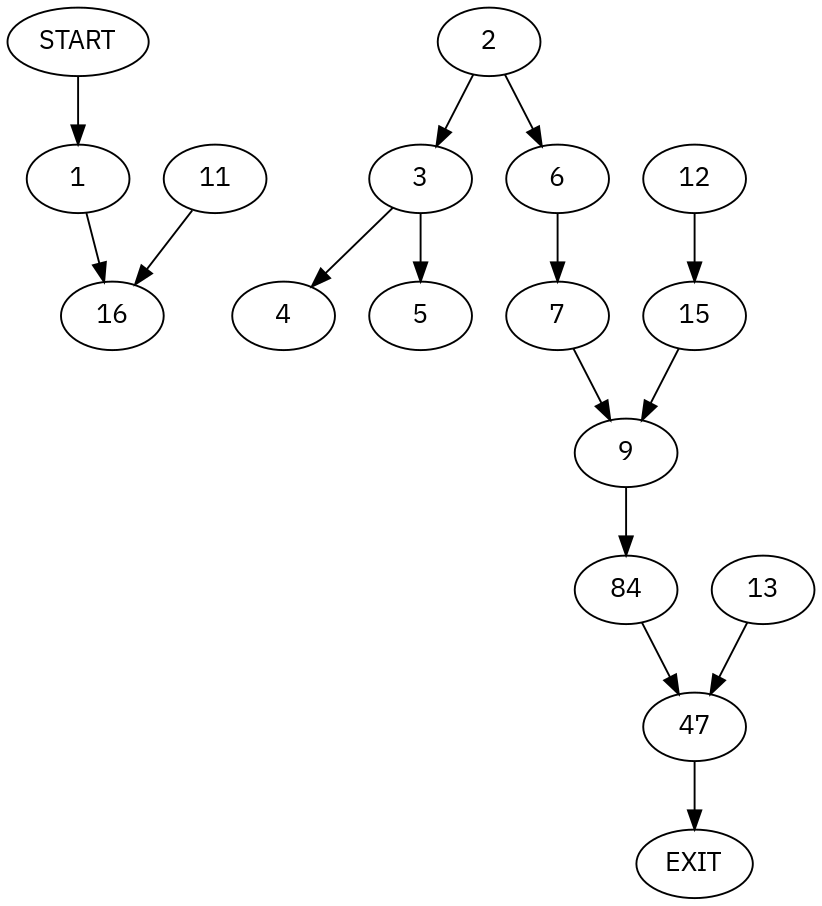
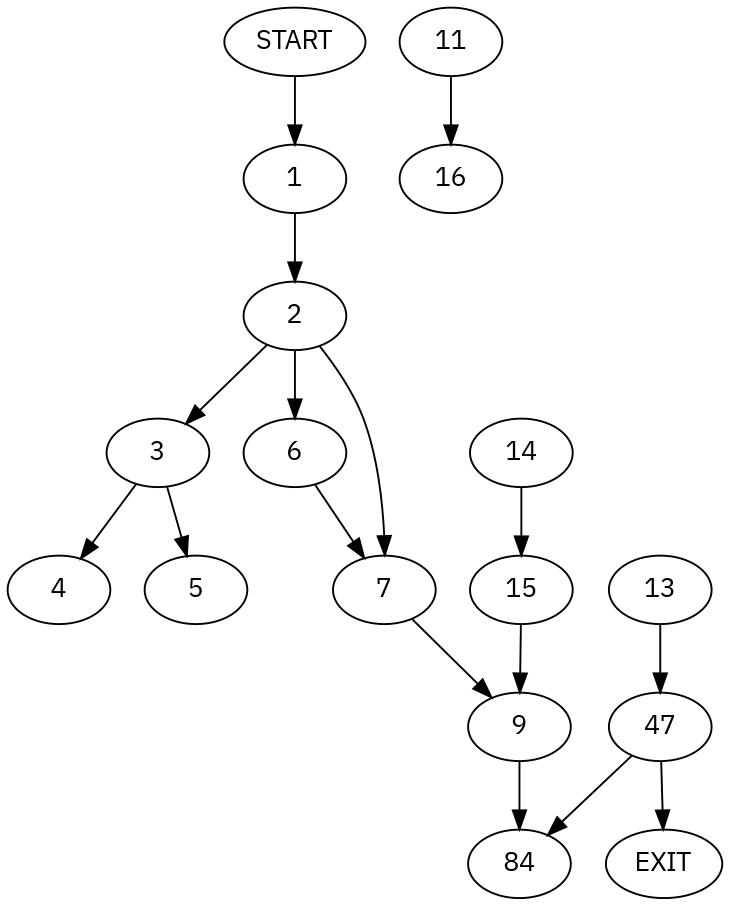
(695, 179) -> (521, 453)
(93, 238) -> (295, 238)
none -> (369, 435)
(656, 650) -> (597, 789)
